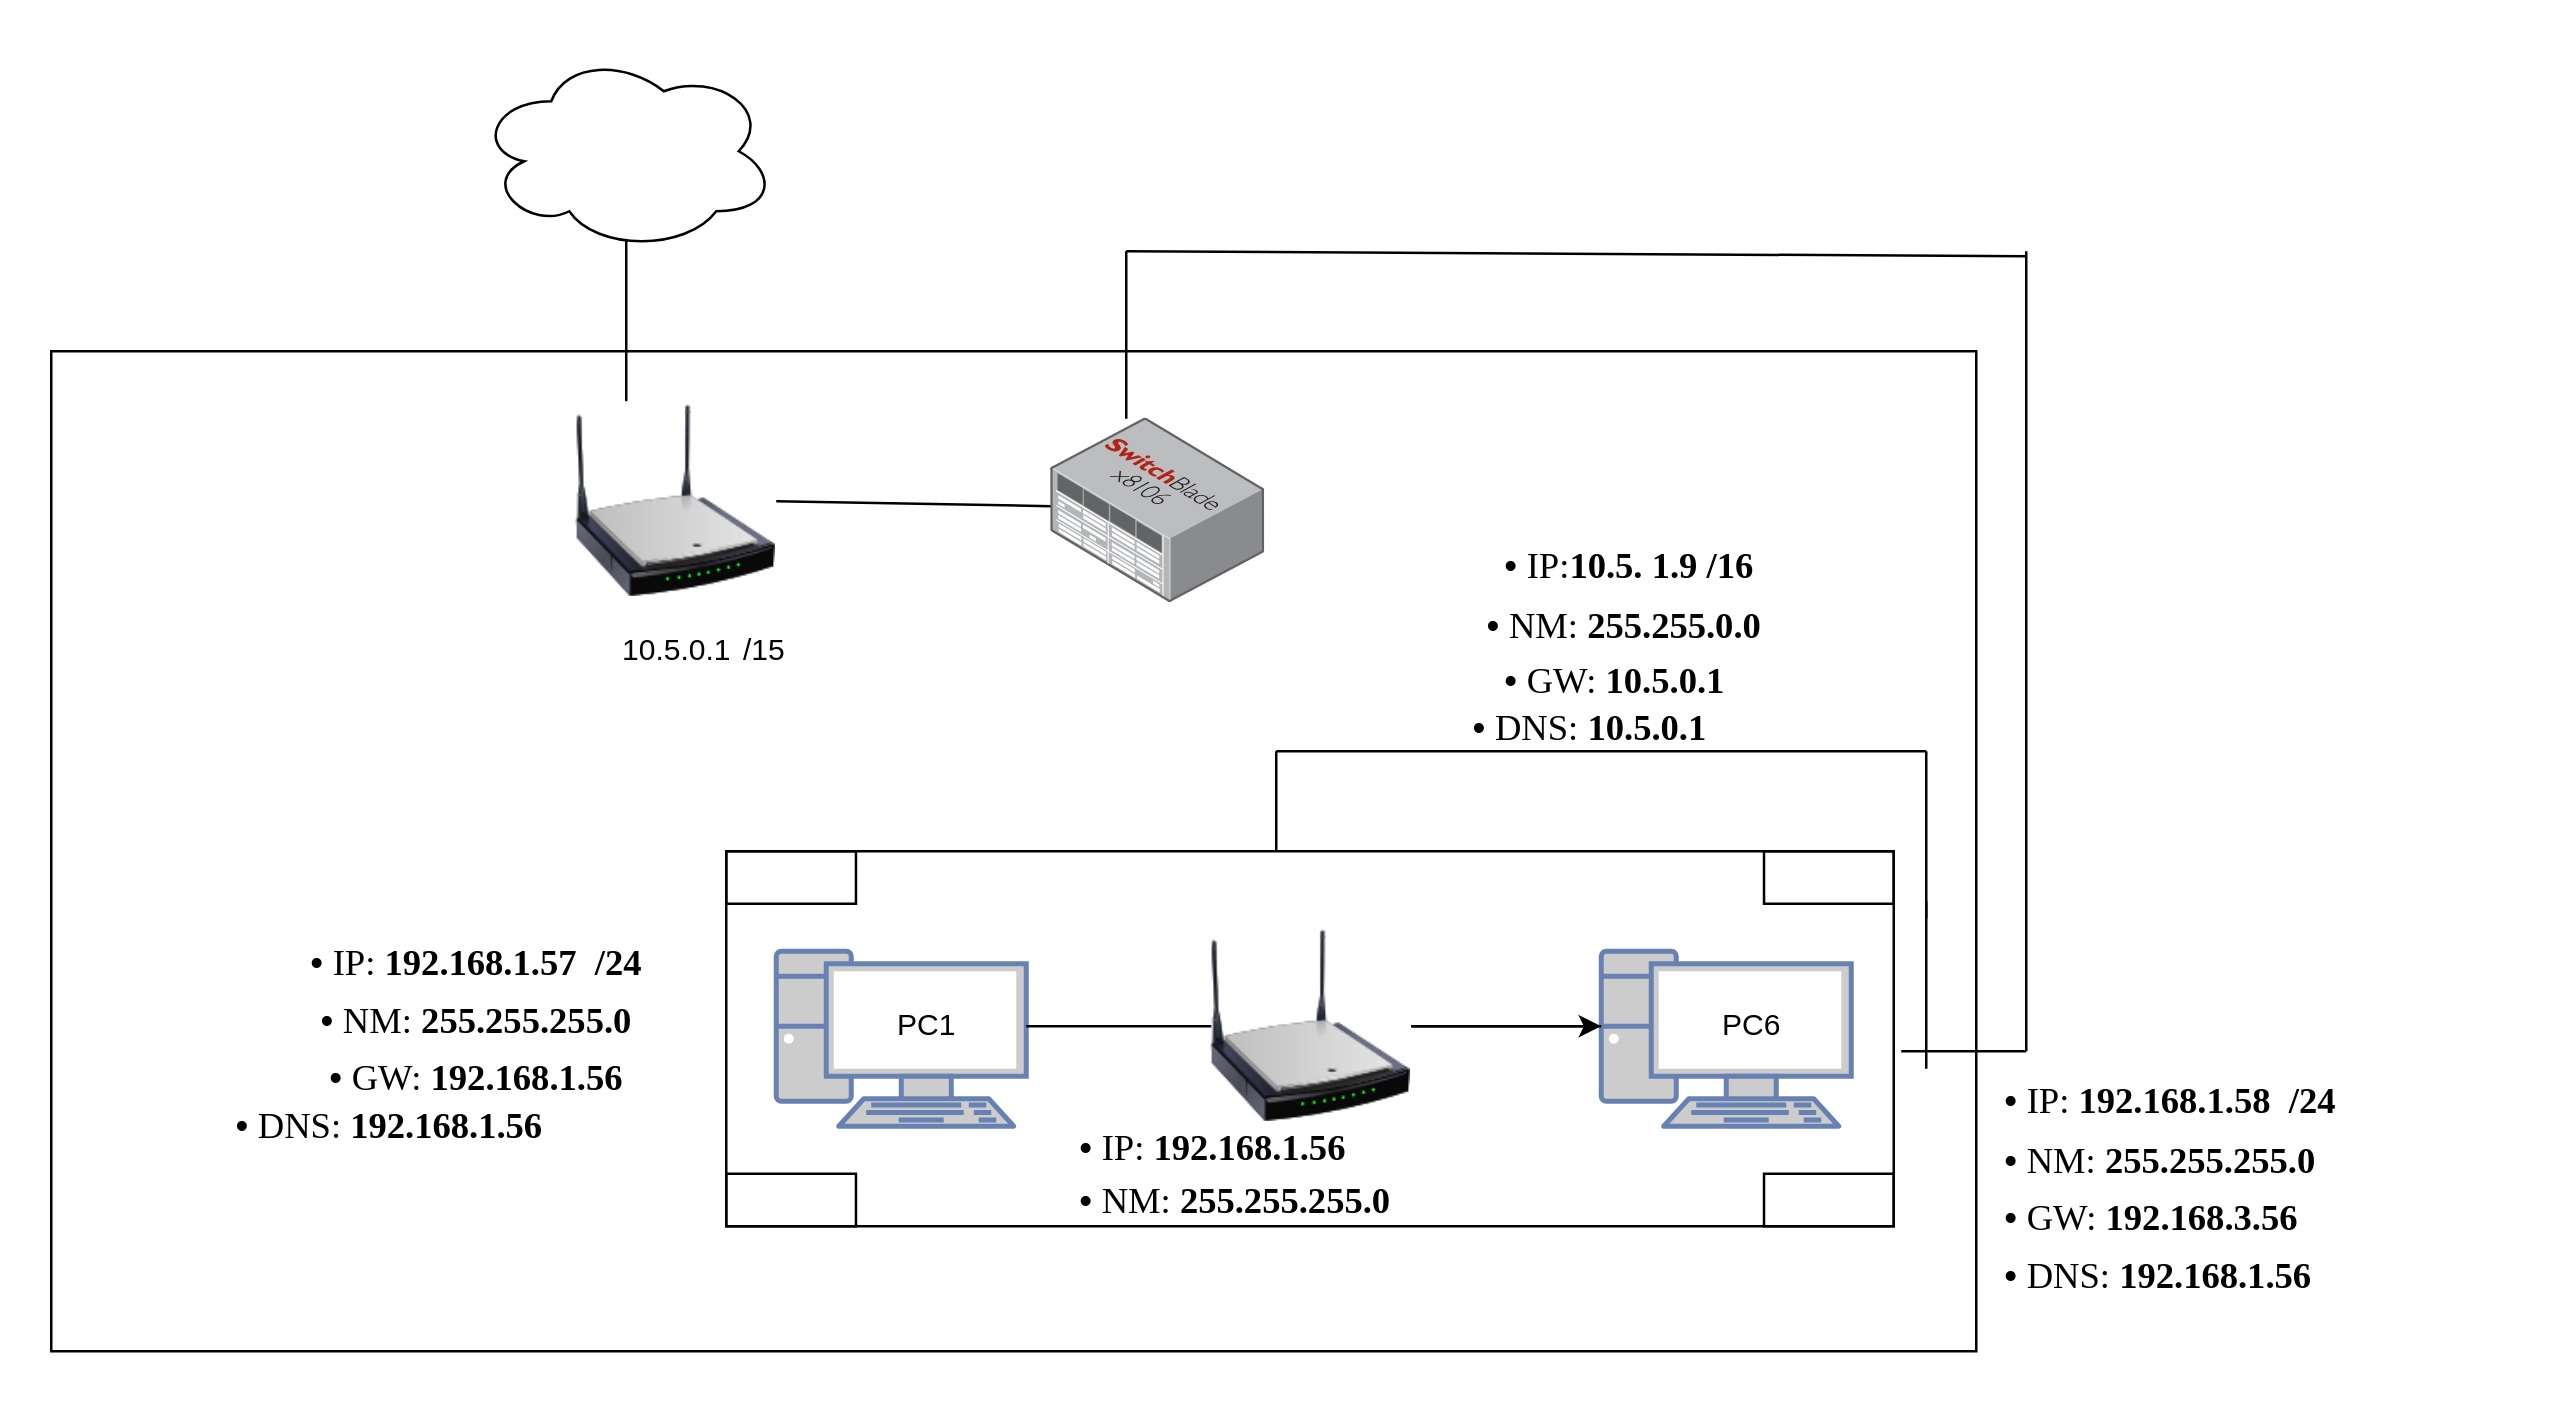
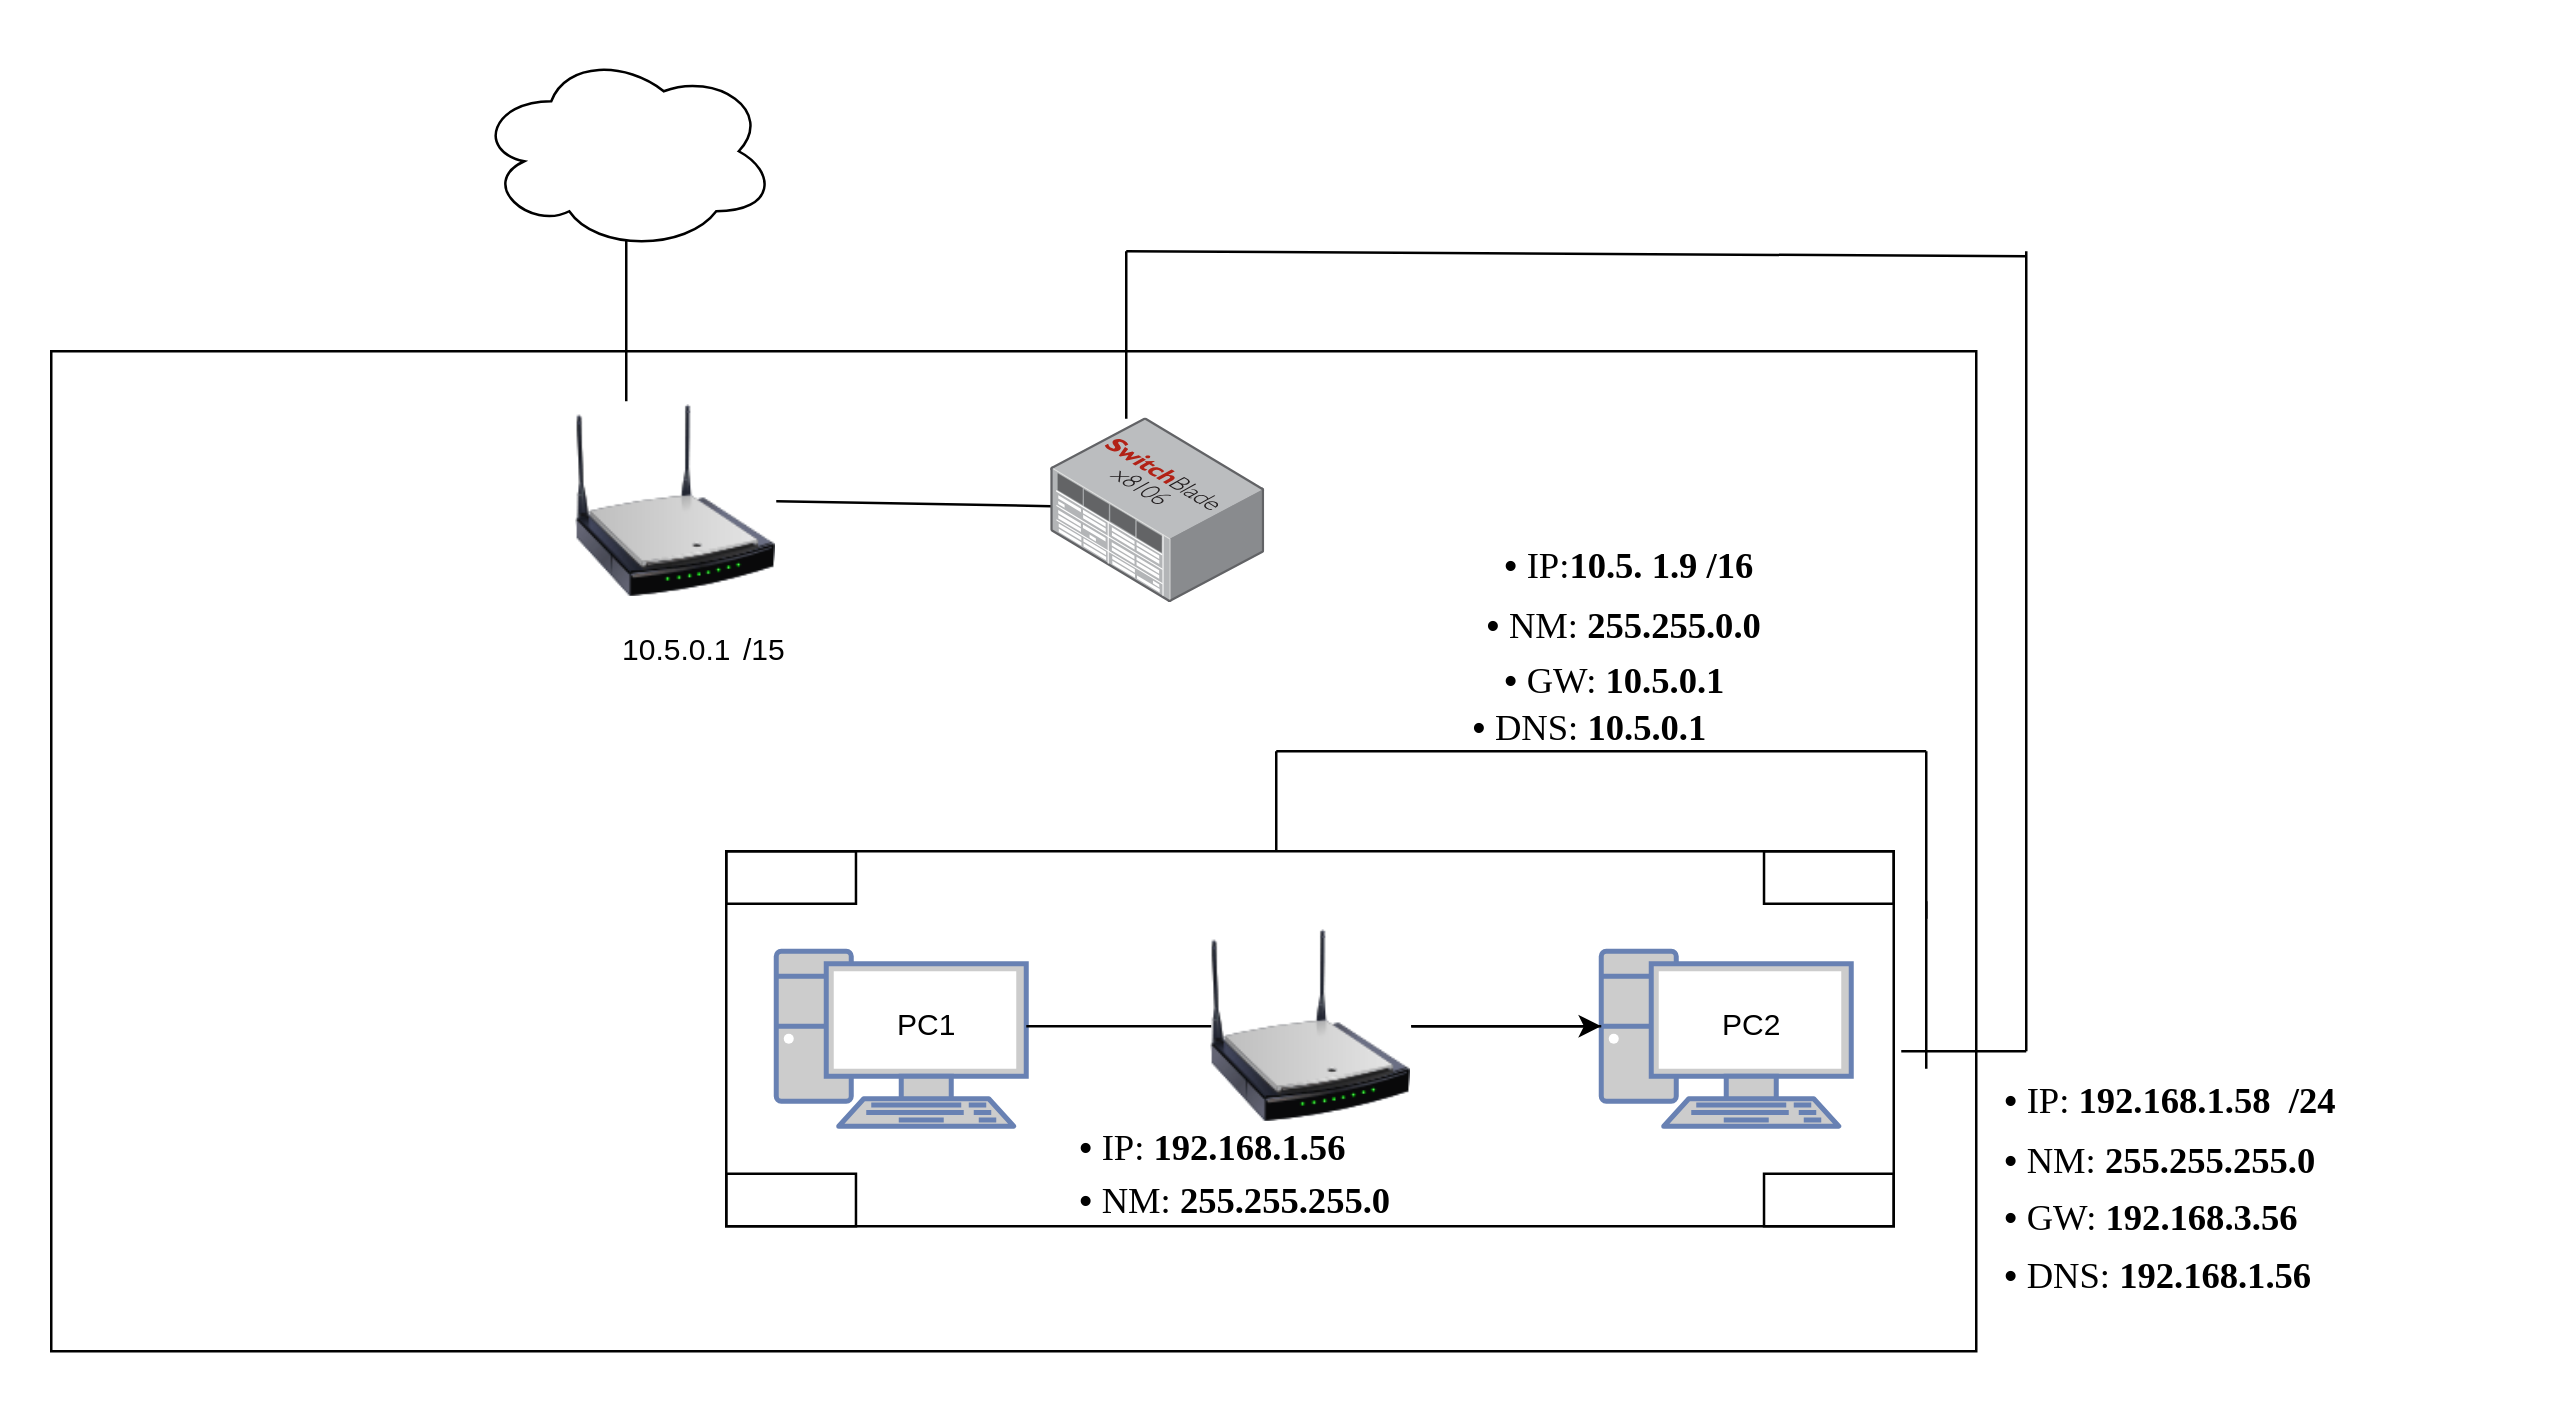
(1753, 1026) -> (1753, 1026)
(389, 1039) -> none
